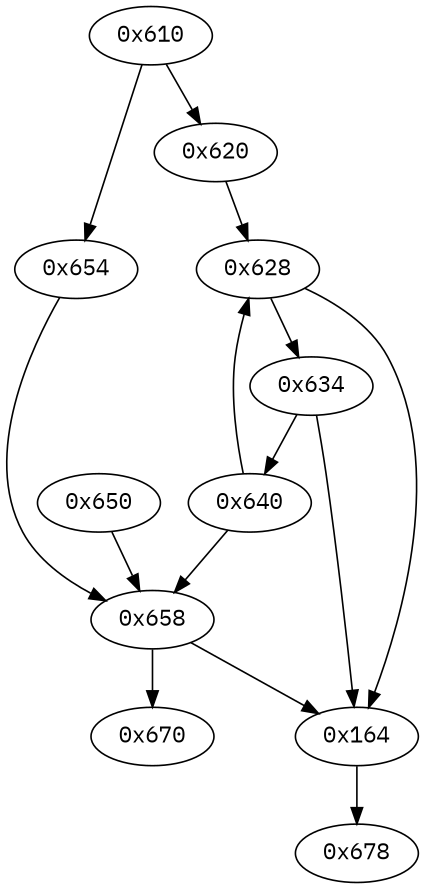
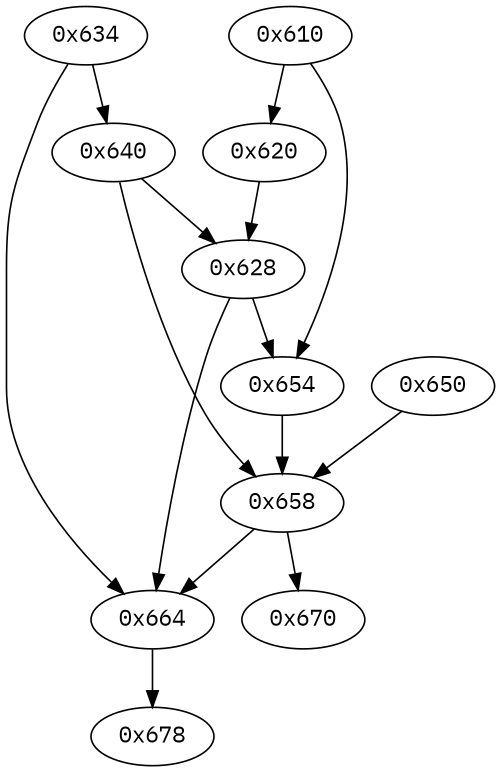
(281, 320) -> (260, 320)
(357, 736) -> (152, 620)
